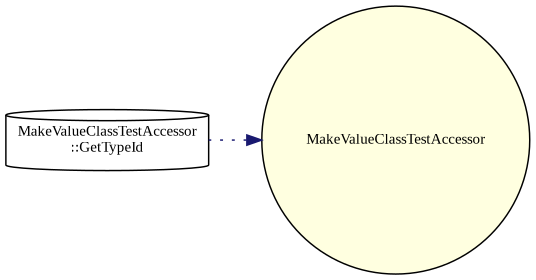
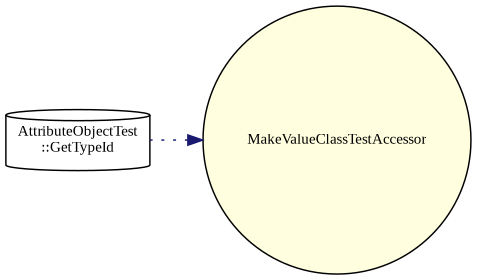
(107, 140) -> (78, 140)
